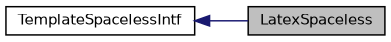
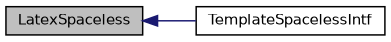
(229, 21) -> (177, 21)
